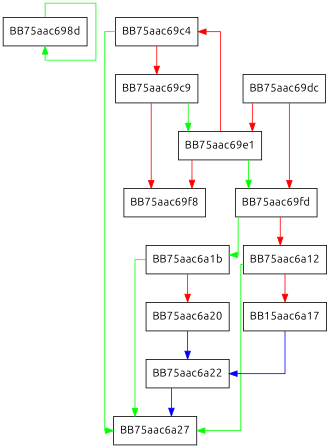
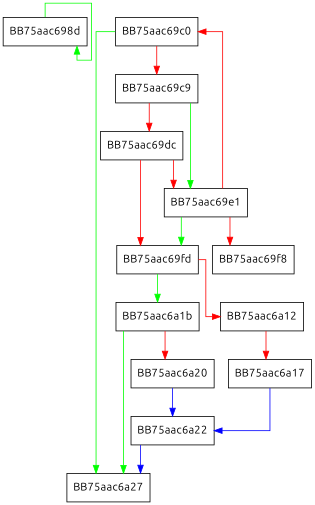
(157, 32) -> (157, 32)
(151, 142) -> (149, 113)
(285, 317) -> (270, 374)
(241, 364) -> none
